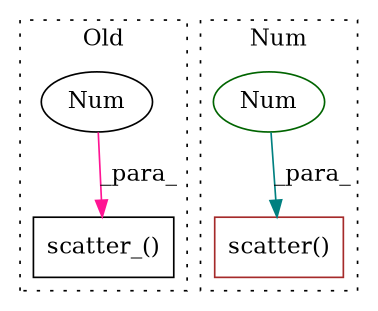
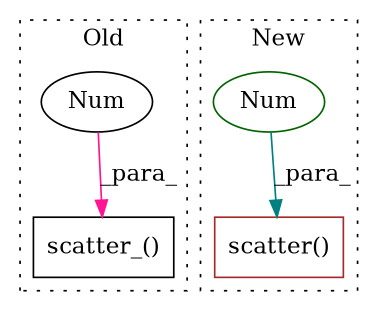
(279, 39) -> (279, 39)
